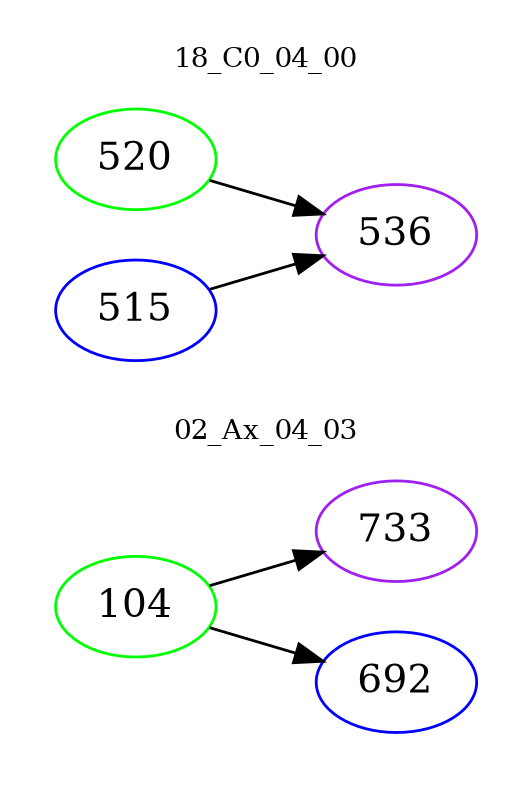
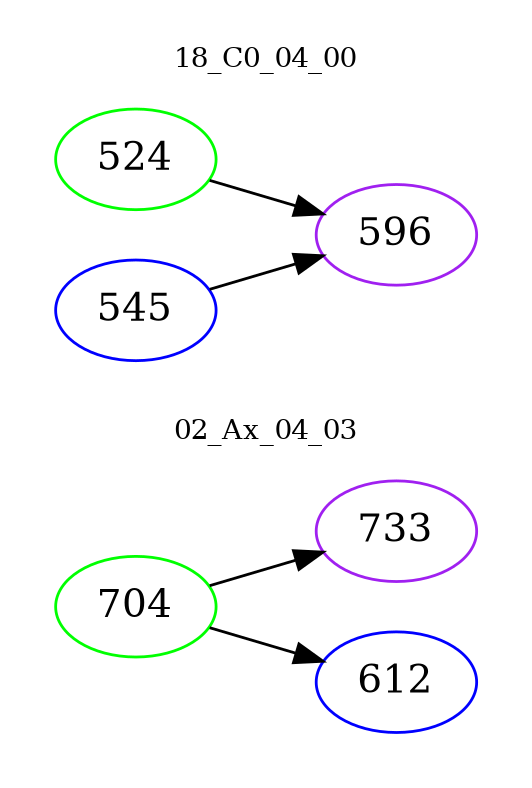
(136, 159) -> (136, 159)
(396, 235) -> (396, 235)
(136, 310) -> (136, 310)
(136, 607) -> (136, 607)
(396, 682) -> (396, 682)
